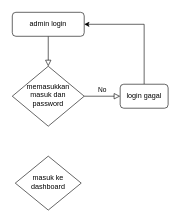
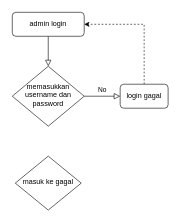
(144, 26) -> (144, 26)
(48, 95) -> (48, 95)
(48, 182) -> (48, 182)
